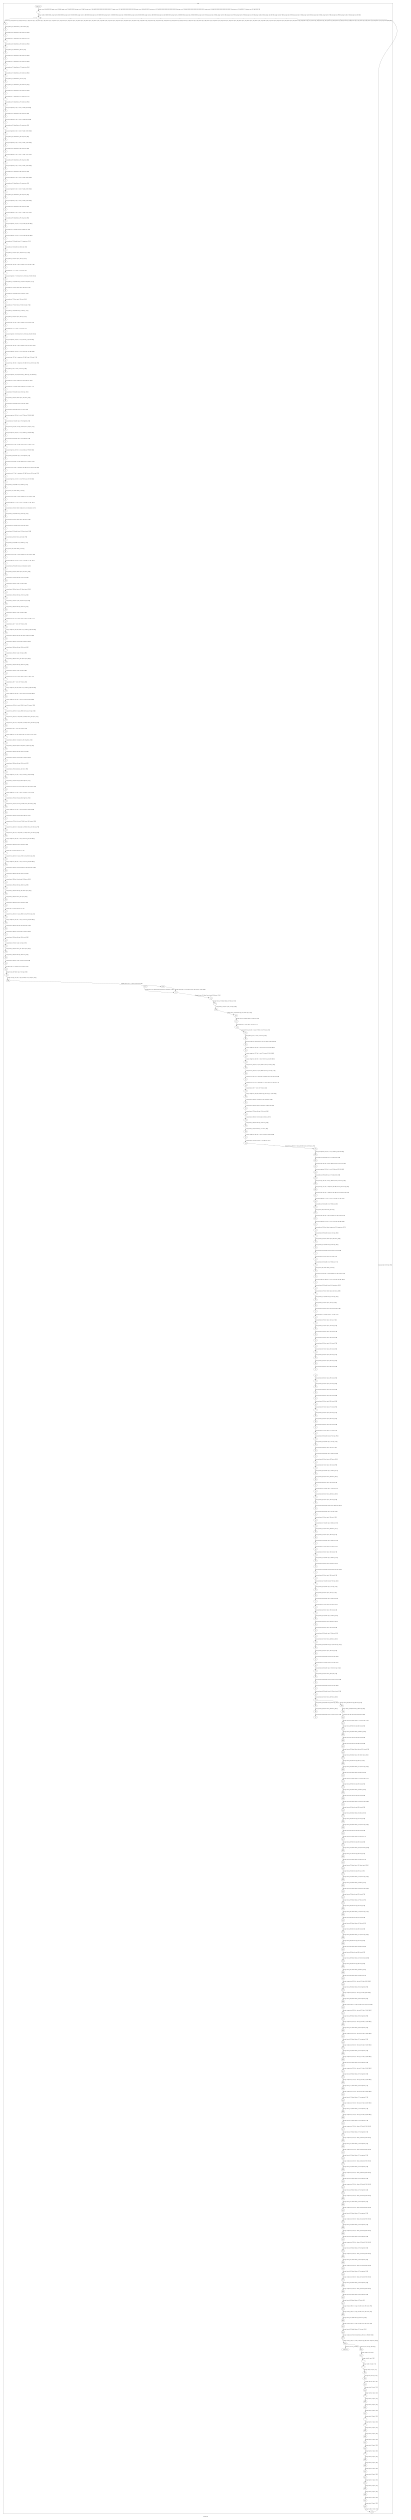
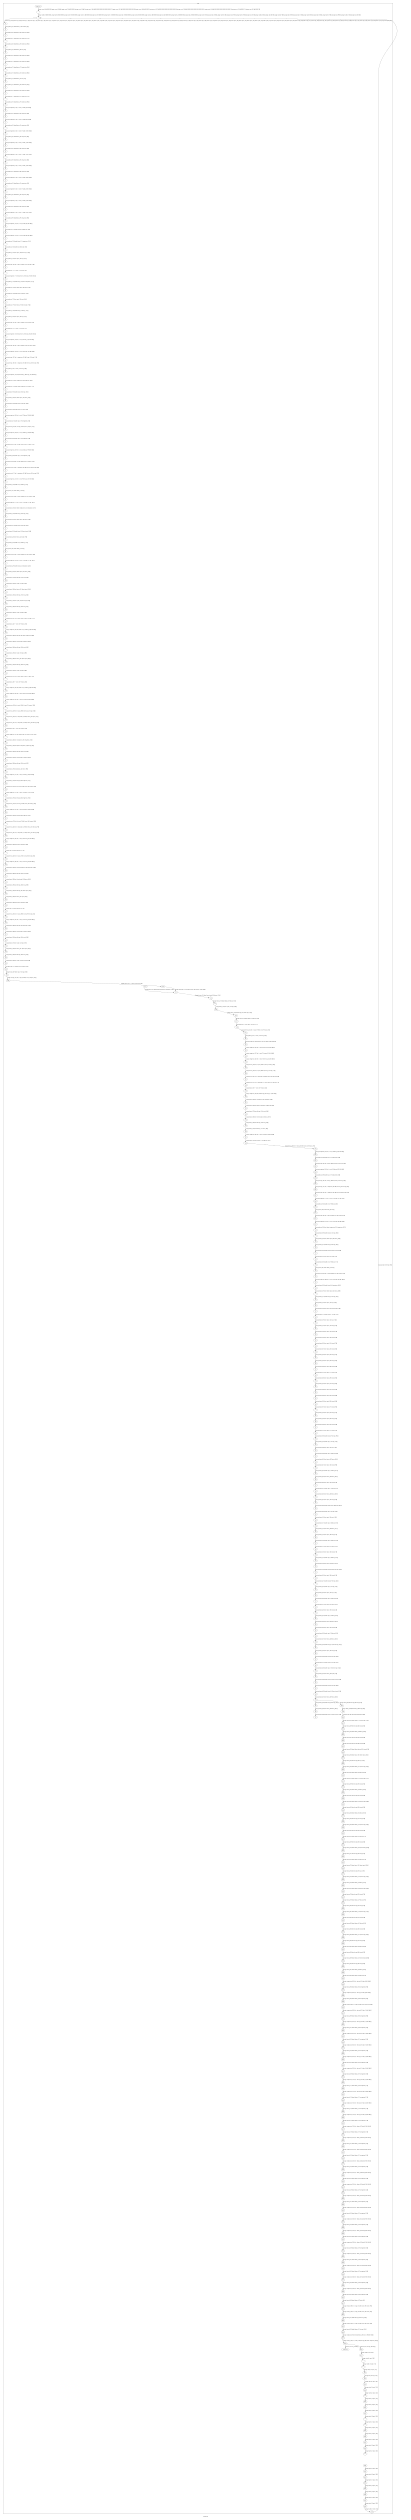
none -> (315, 1372)
(365, 2460) -> none
